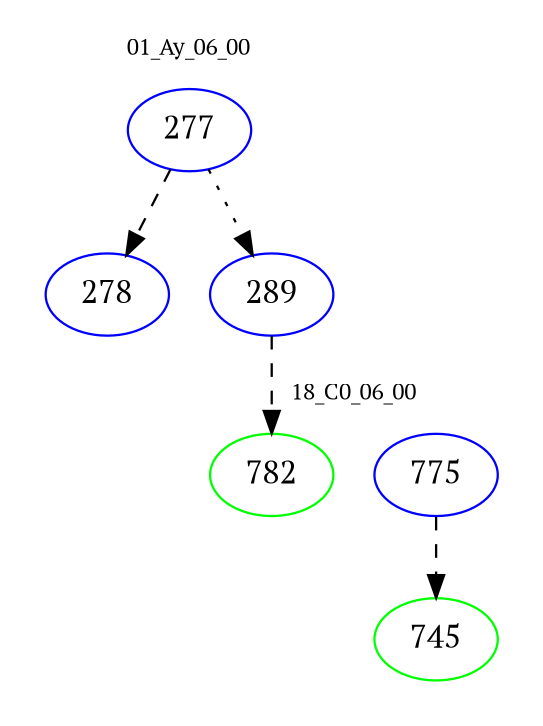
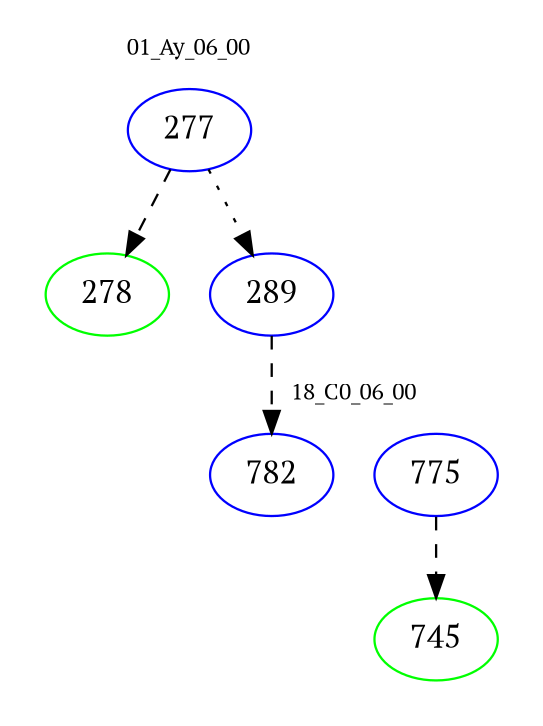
(107, 295) -> (107, 295)
(272, 475) -> (272, 475)
